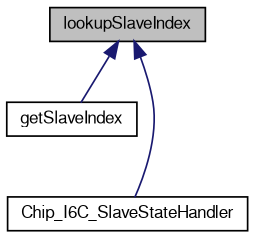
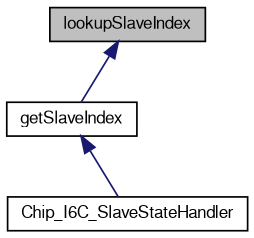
(154, 128) -> (104, 174)
